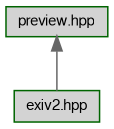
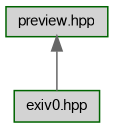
(57, 106) -> (57, 106)
